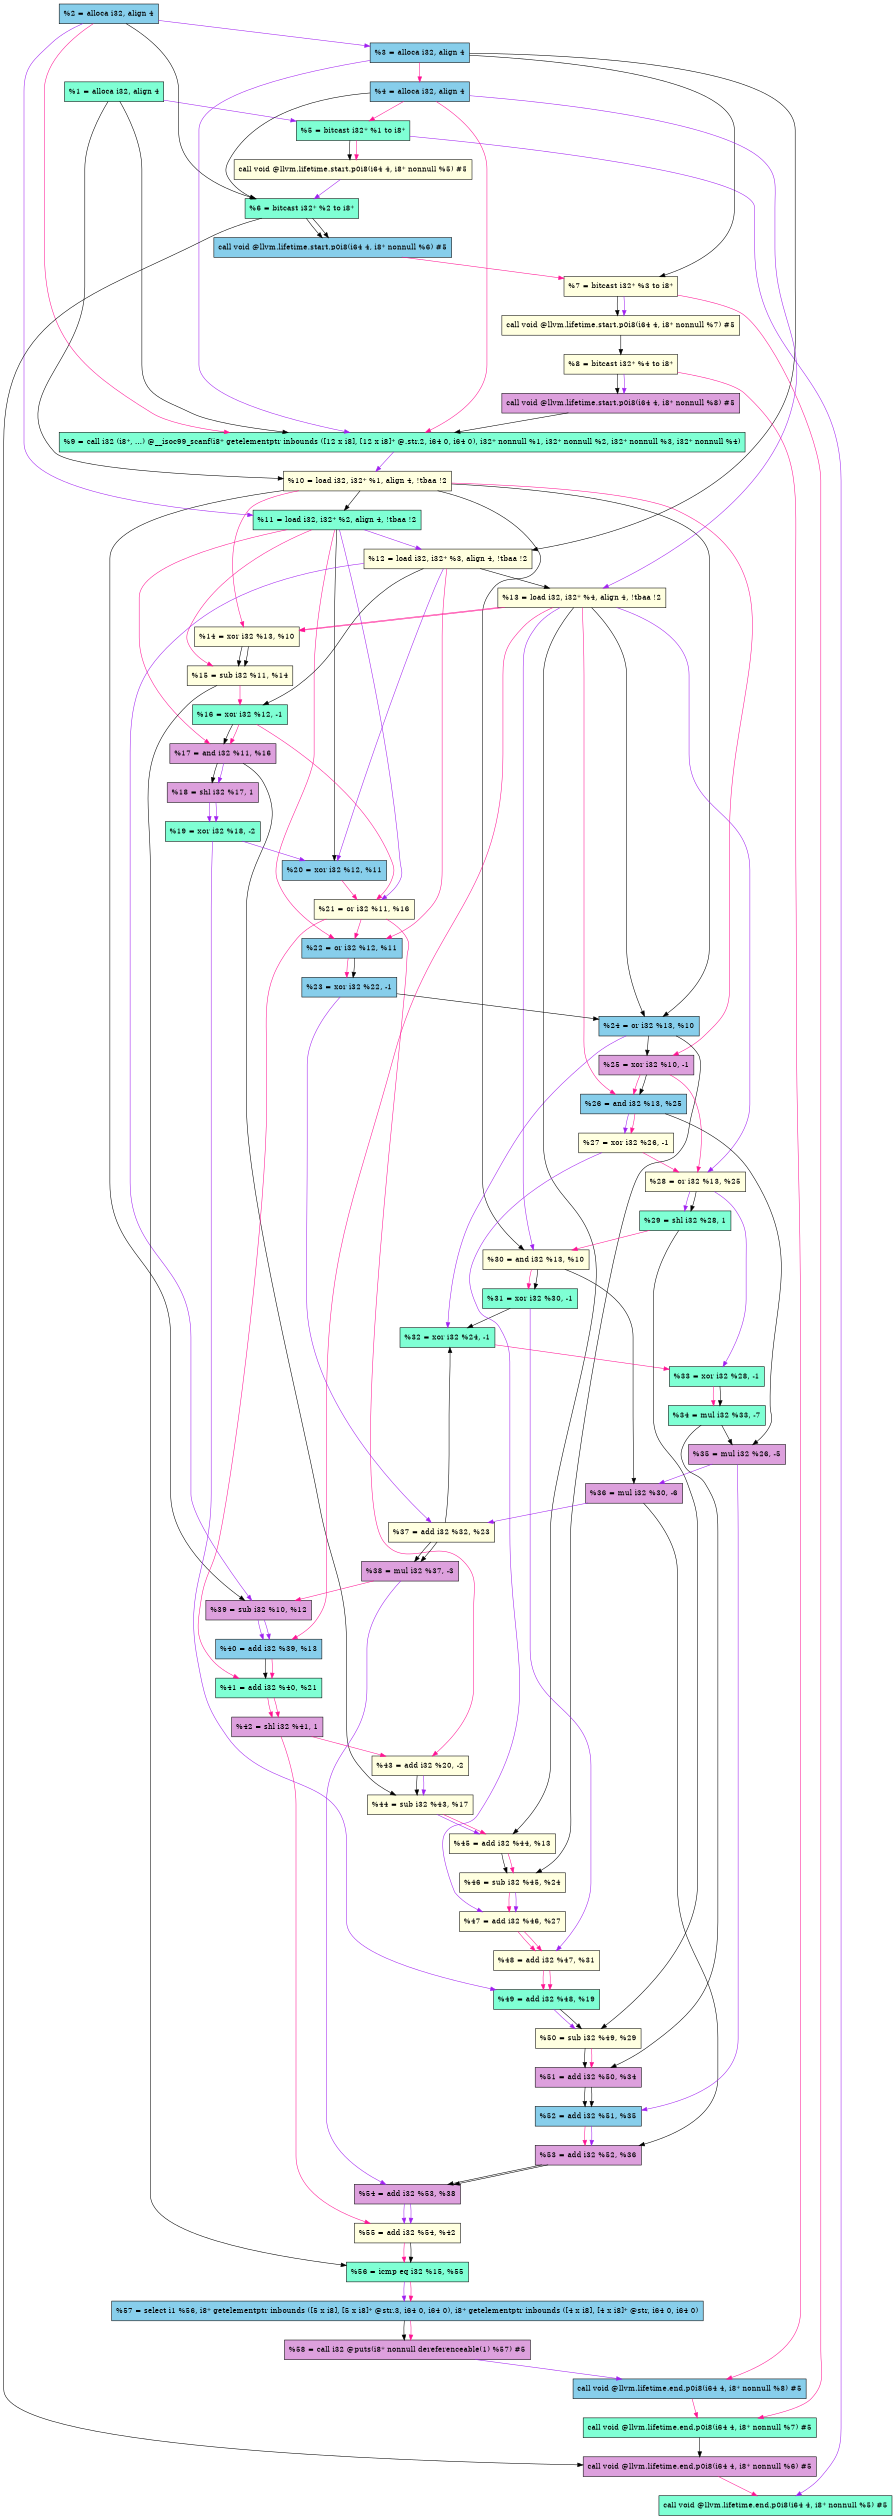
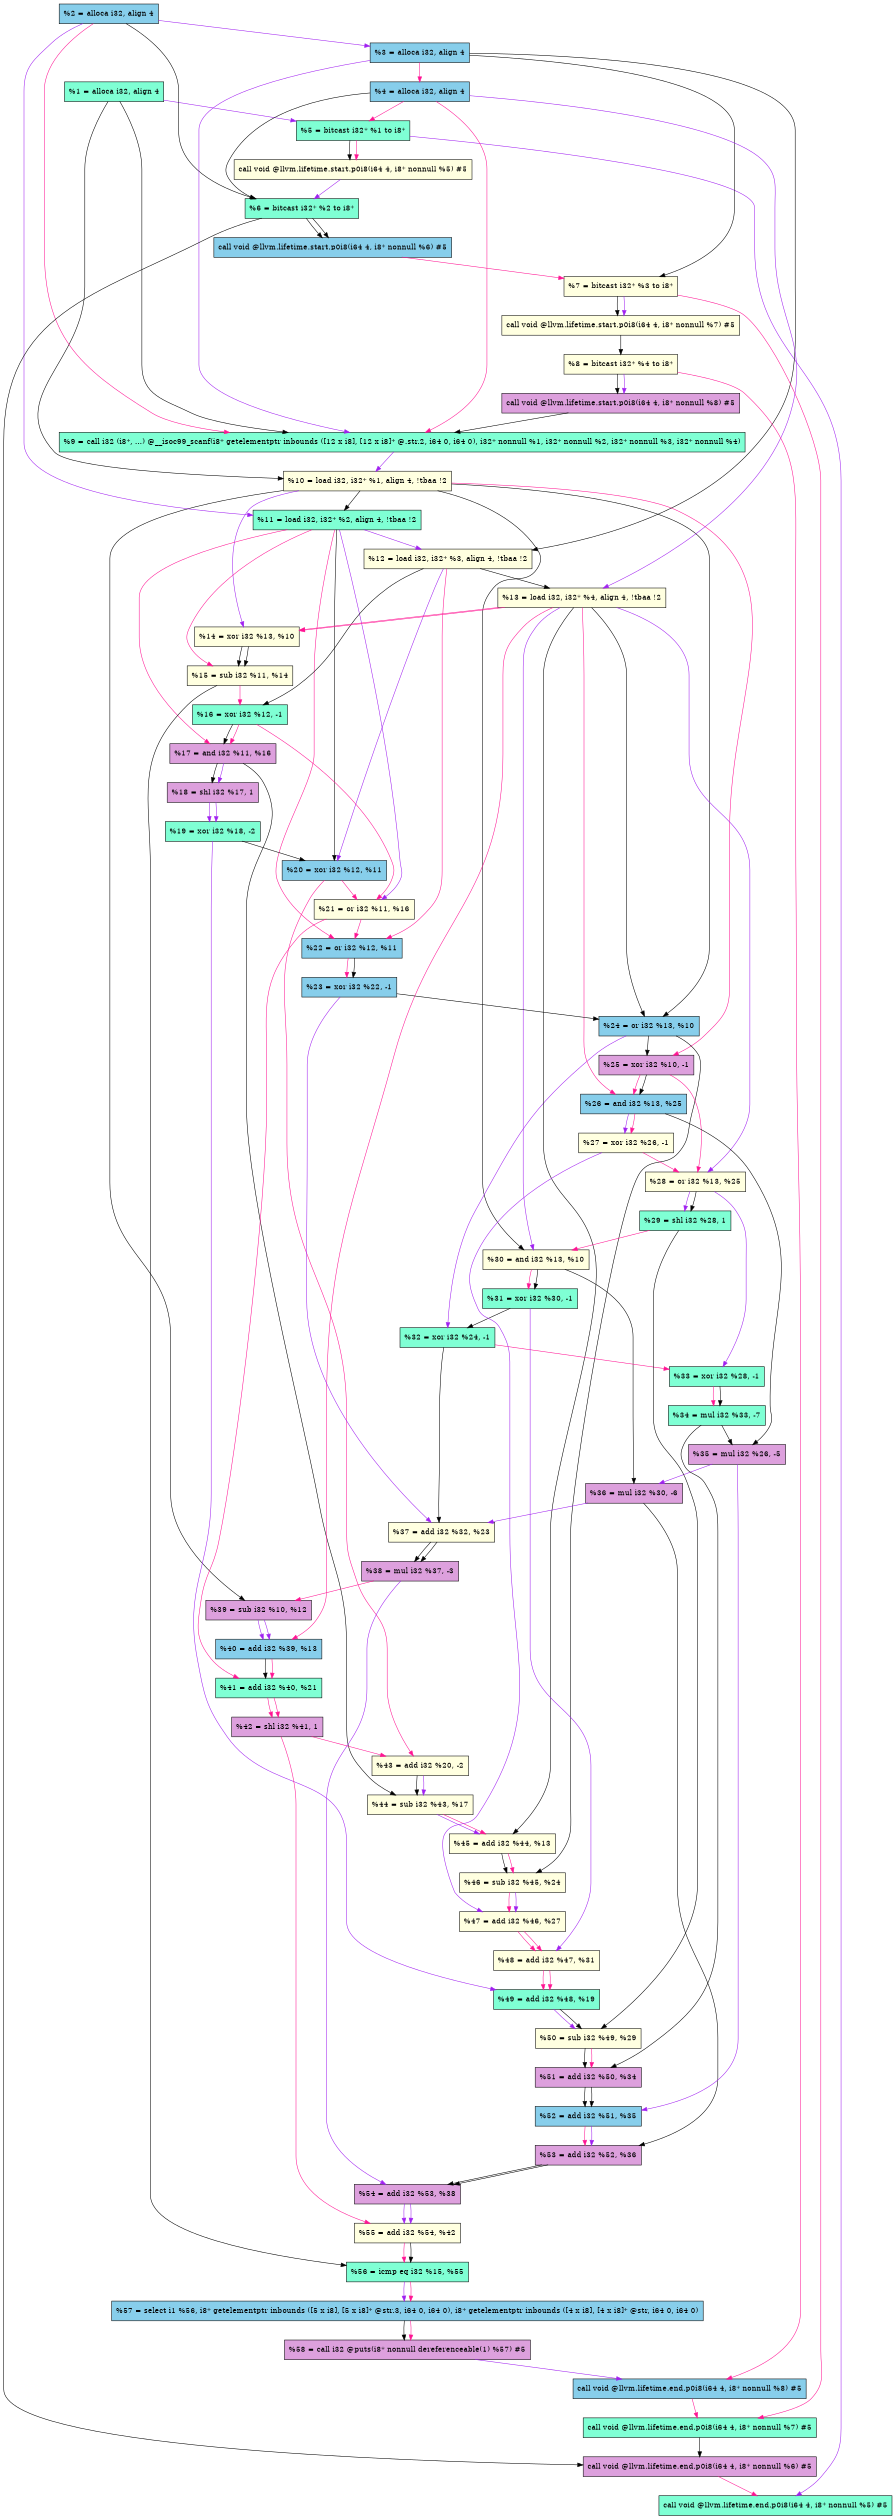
(235, 538) -> (235, 538)
(271, 850) -> (271, 850)
(130, 1023) -> none
(373, 1372) -> (323, 1294)
(449, 1438) -> (439, 1432)
